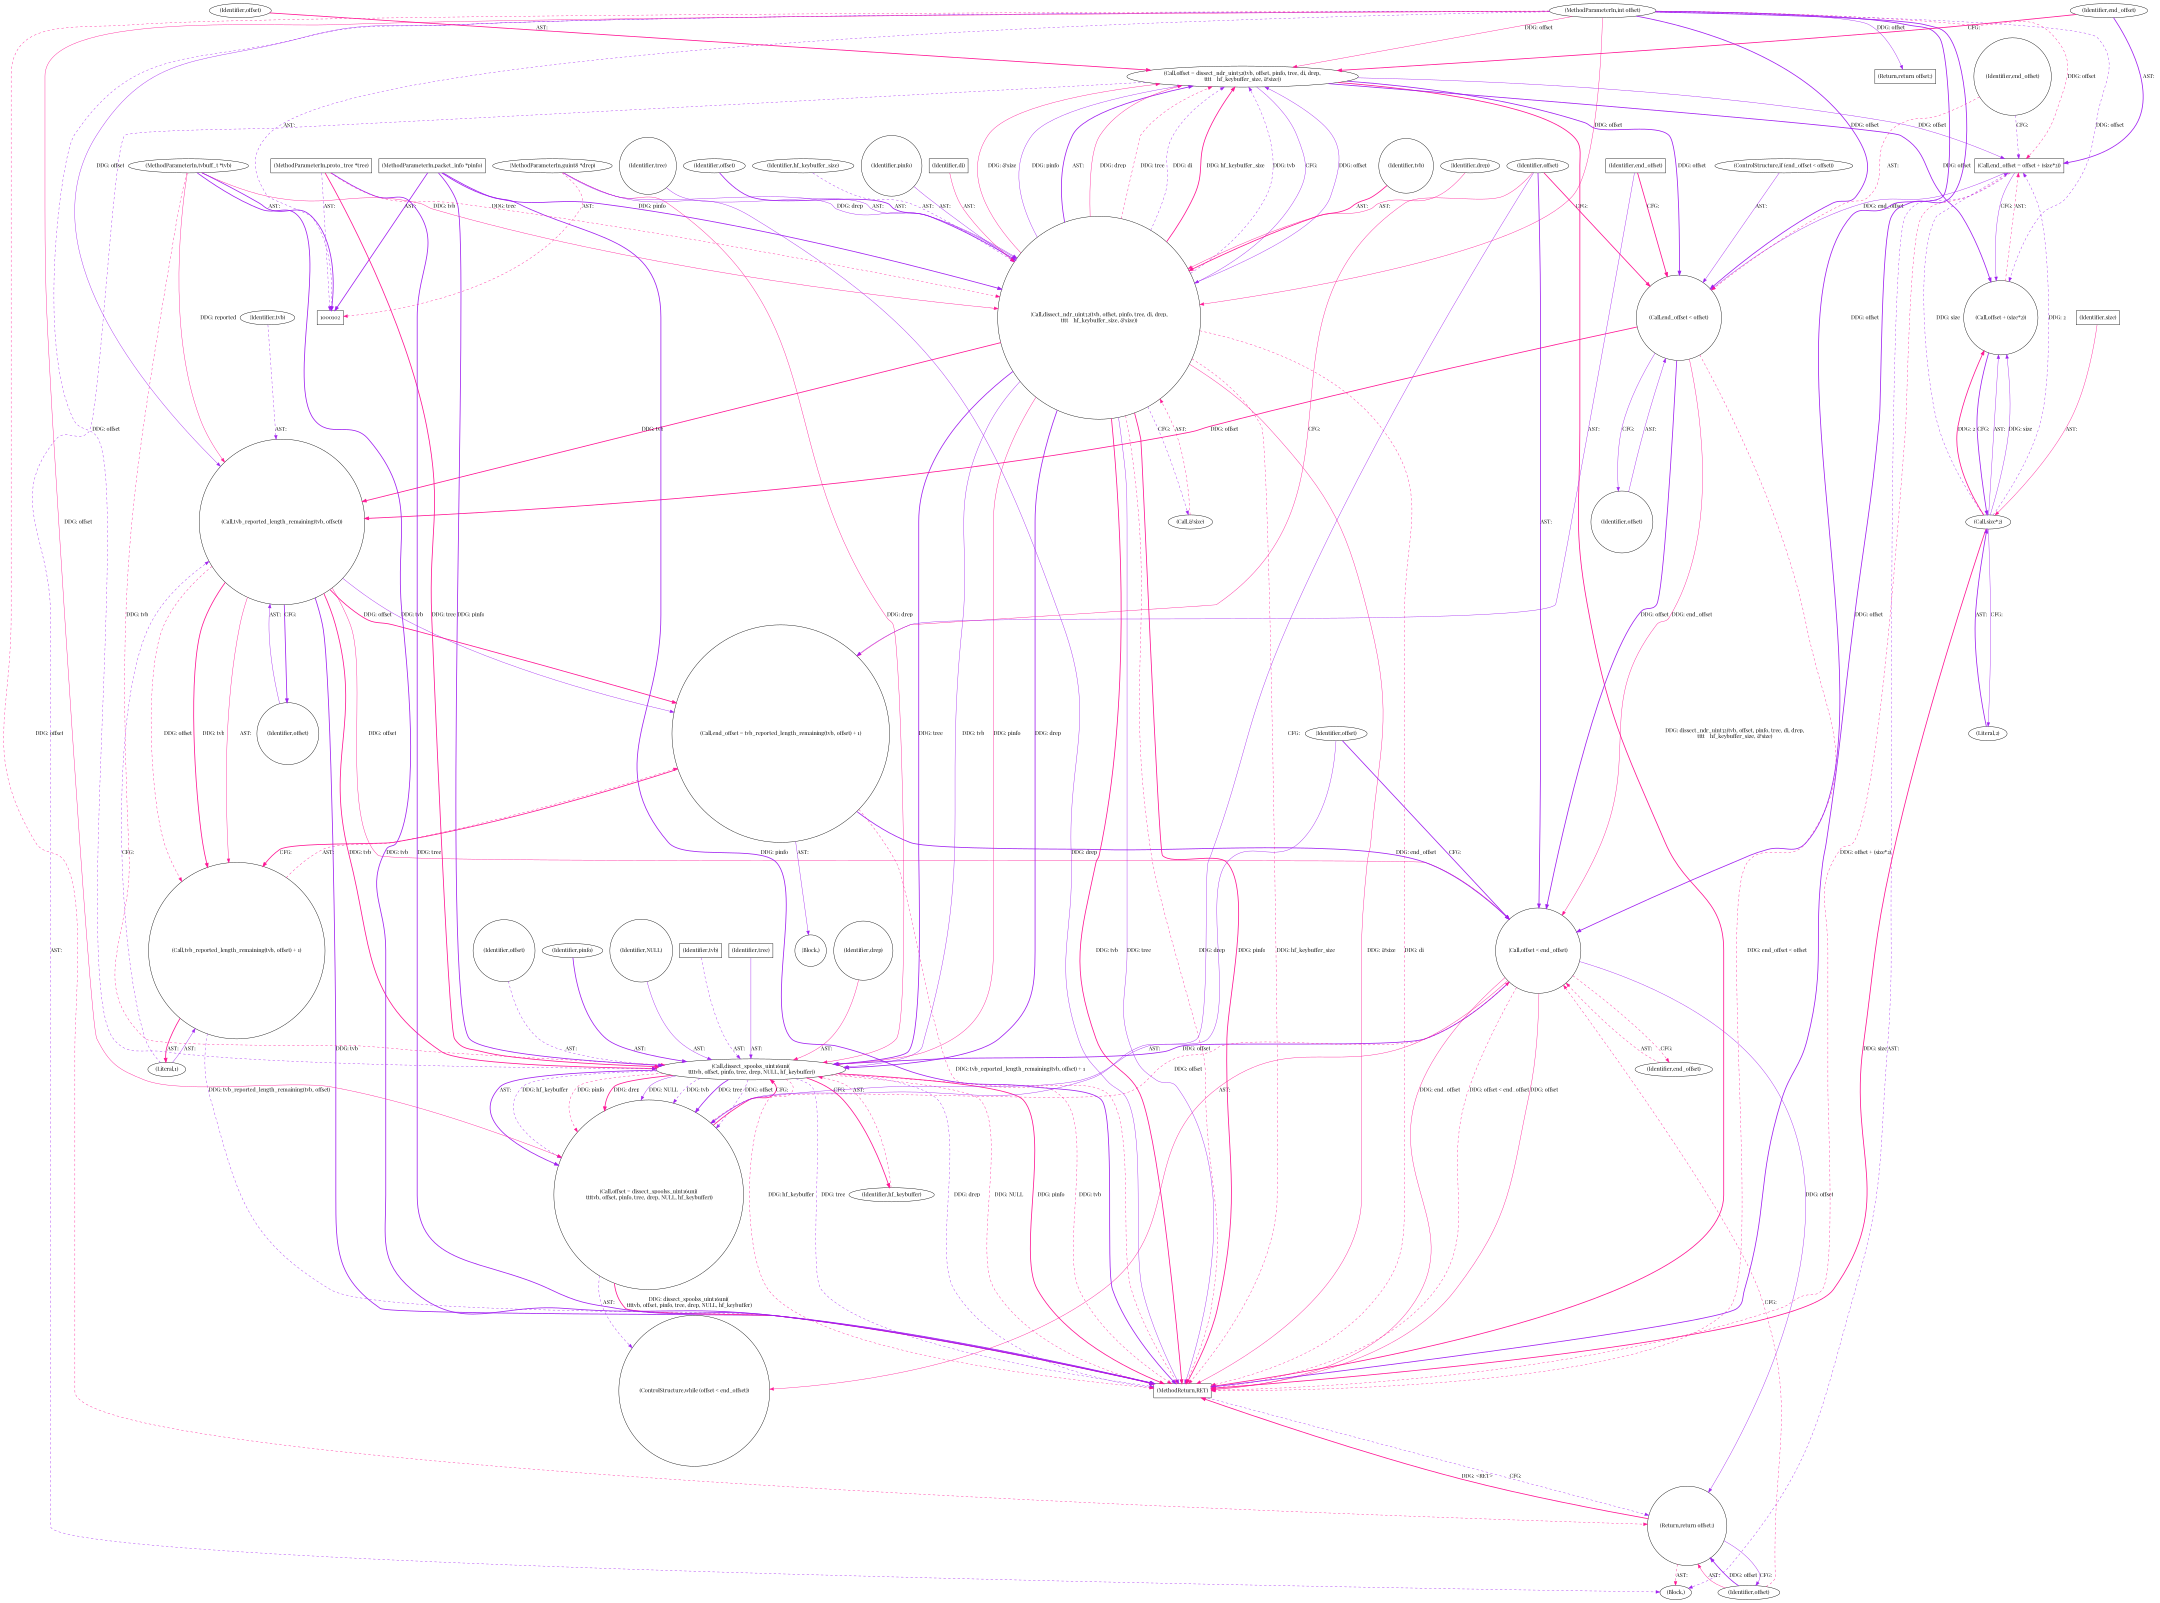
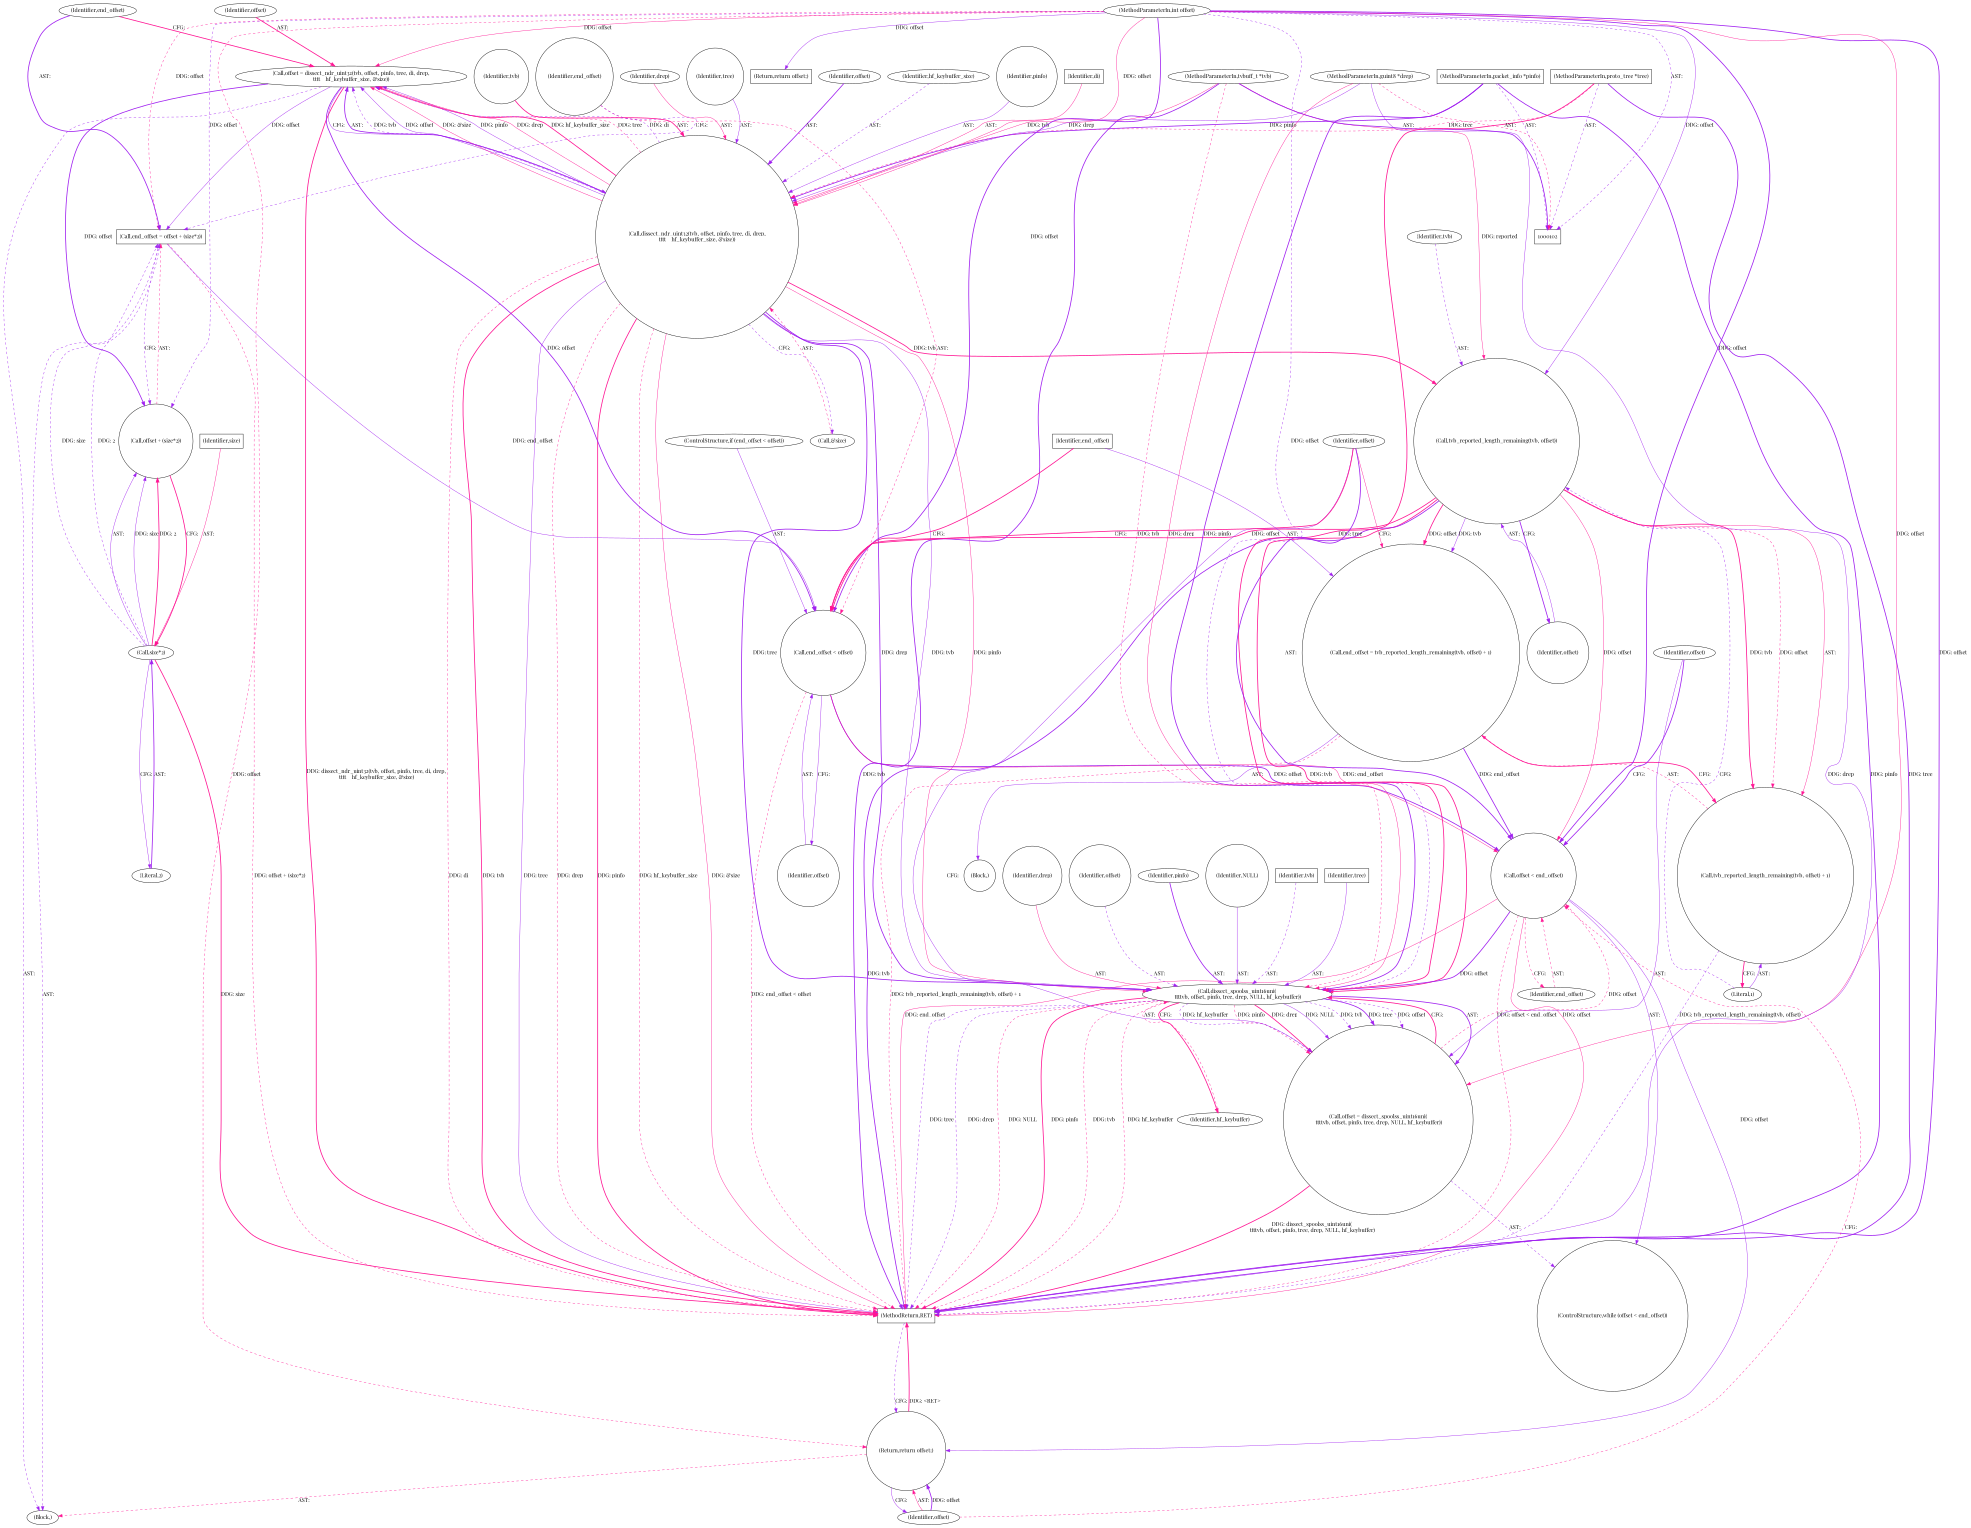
(1997, 223) -> (145, 322)
(382, 240) -> (1534, 150)
(1977, 432) -> (186, 560)
(1009, 462) -> (1120, 538)
(174, 1049) -> (1750, 974)
(1157, 1204) -> (1656, 1057)
